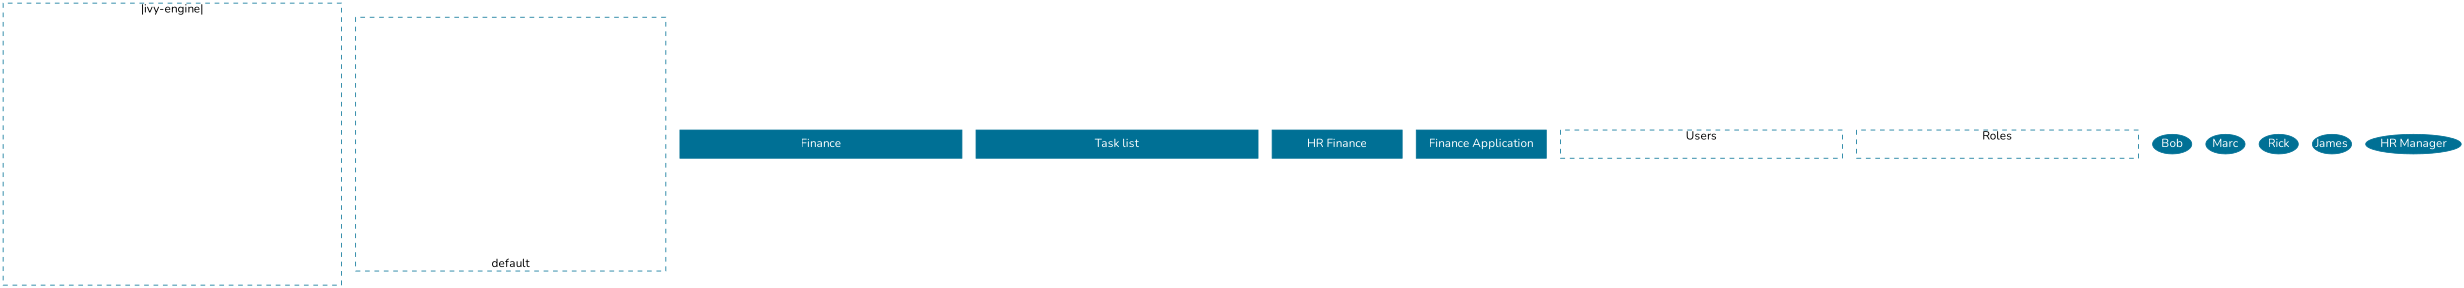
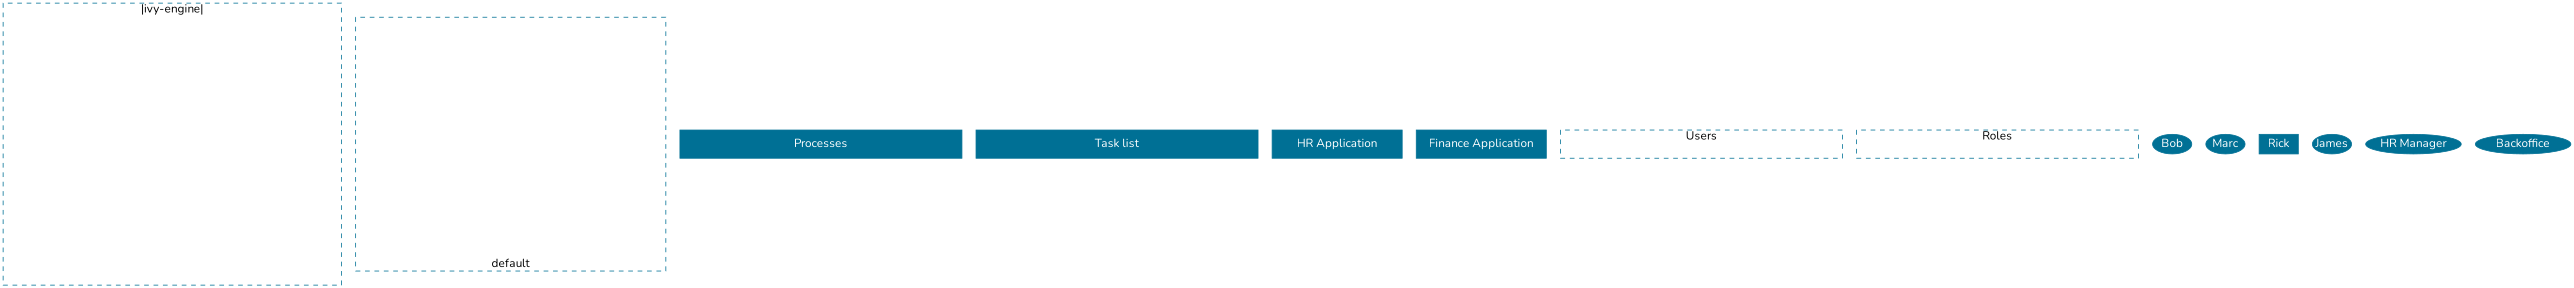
(821, 144) -> (821, 144)
(1337, 144) -> (1337, 144)
(2279, 144) -> (2279, 144)
none -> (2523, 144)
